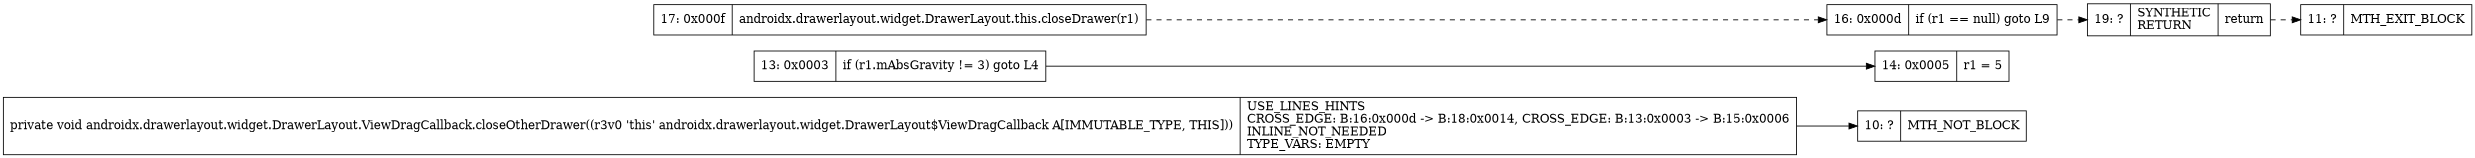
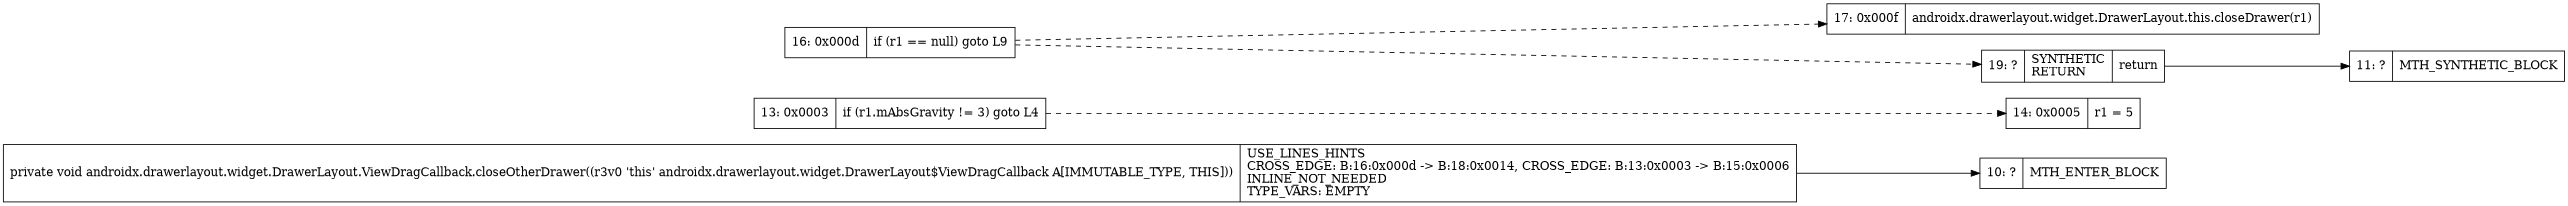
(2408, 19) -> (2479, 66)
(1482, 20) -> (1417, 32)
(2281, 20) -> (2253, 66)
(1456, 66) -> (1522, 113)
(1963, 126) -> (2095, 173)
